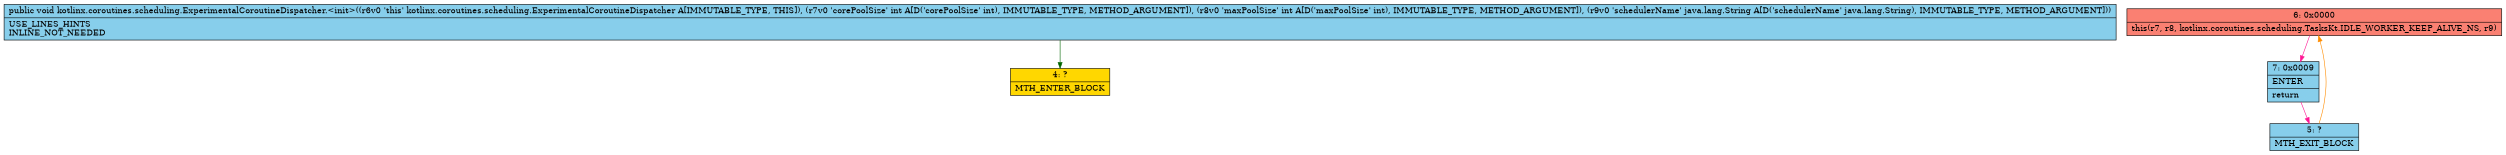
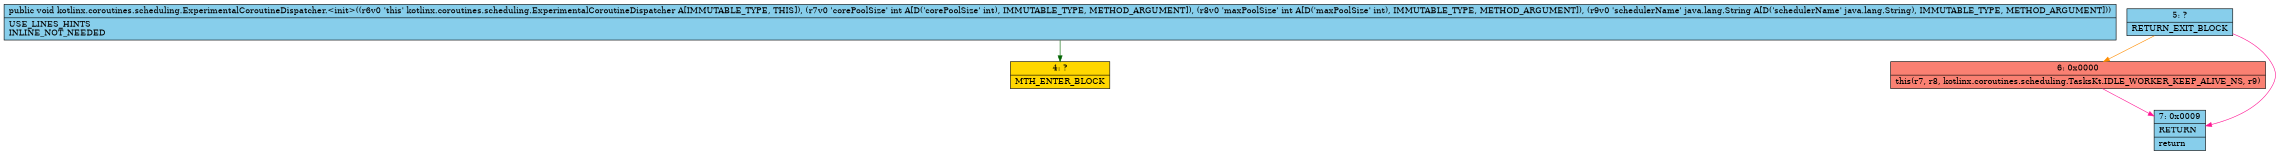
(2288, 82) -> (2178, 130)
(2304, 110) -> (2272, 86)
(2314, 144) -> (2180, 29)
